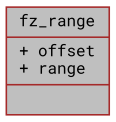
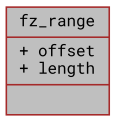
(53, 69) -> (58, 69)
